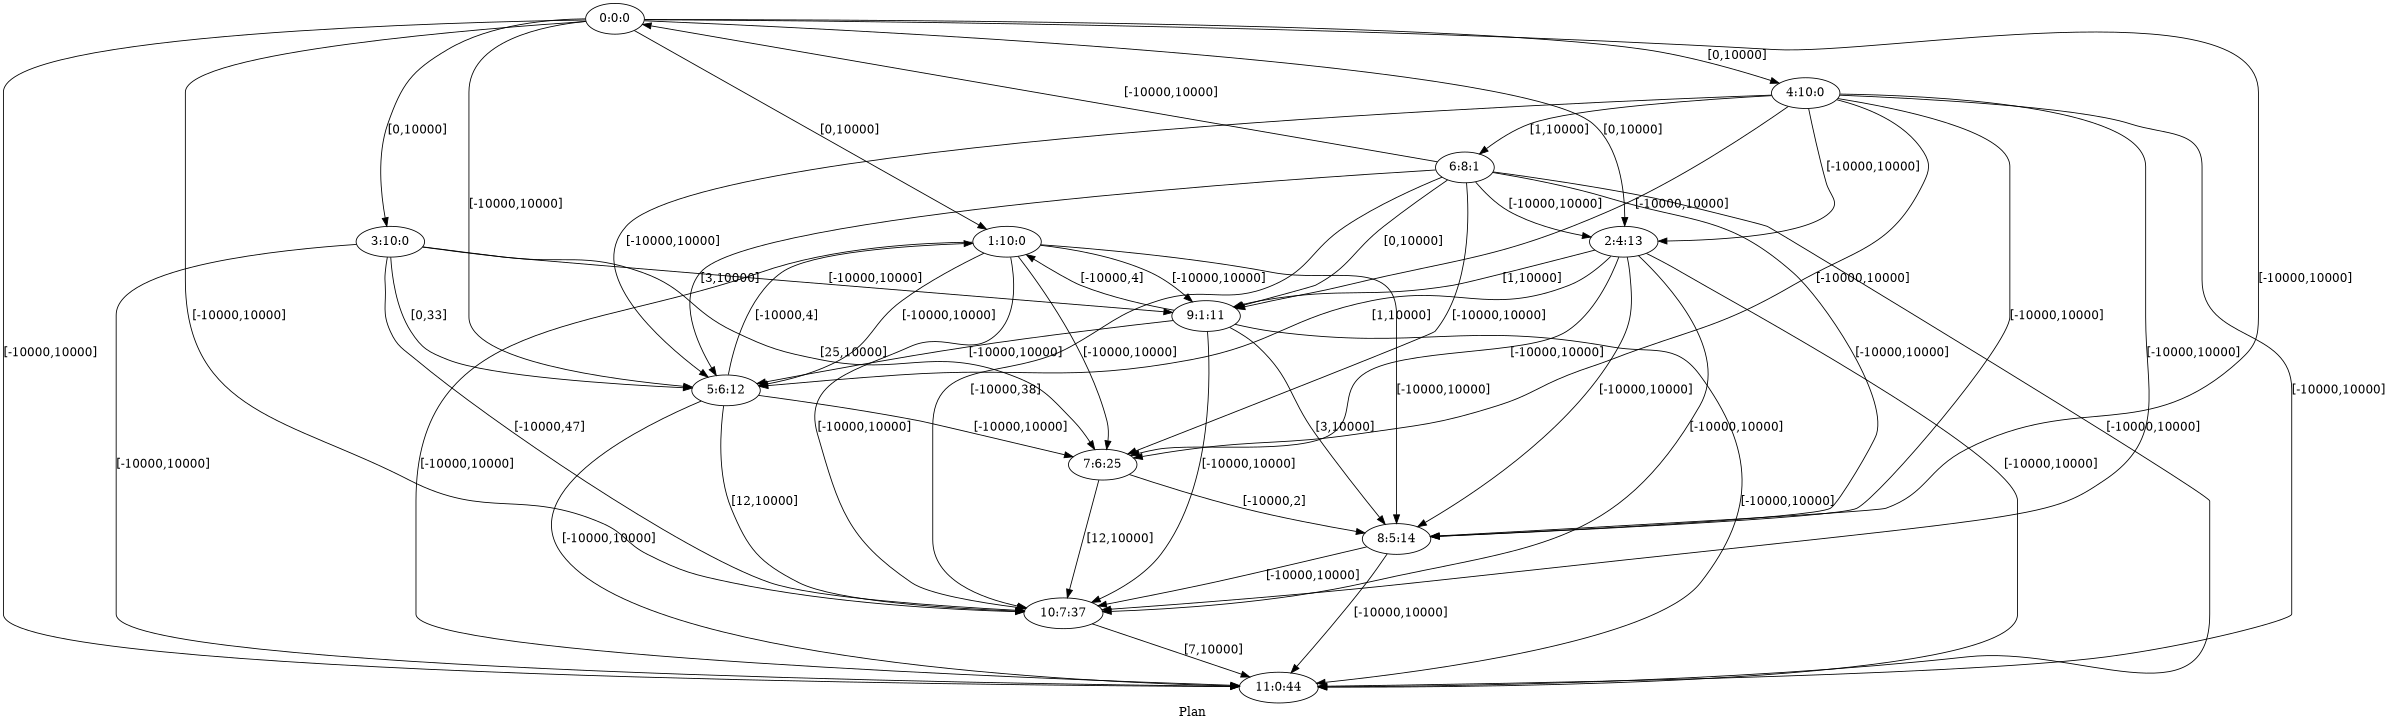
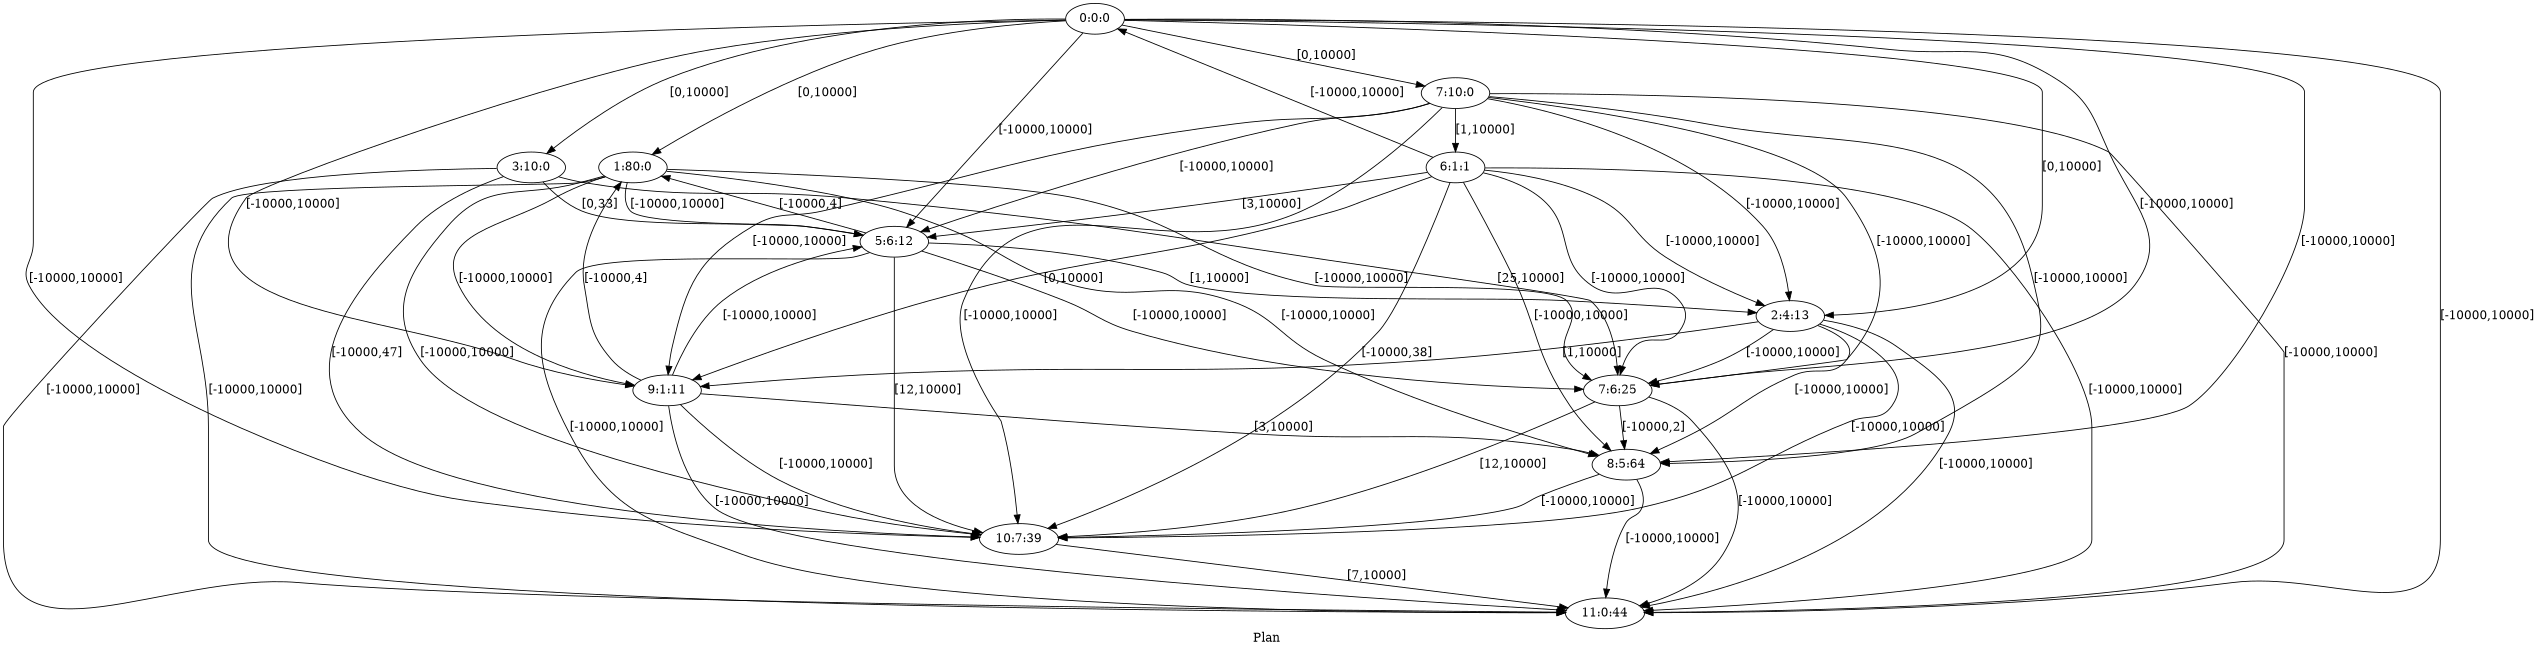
none -> (1958, 52)
(1806, 93) -> (1456, 93)
(1465, 167) -> (1456, 167)
(1007, 242) -> (633, 167)
(793, 281) -> (415, 133)
(1199, 358) -> (1336, 298)
none -> (1738, 503)
(1397, 539) -> (1626, 465)
(1063, 613) -> (1019, 539)
